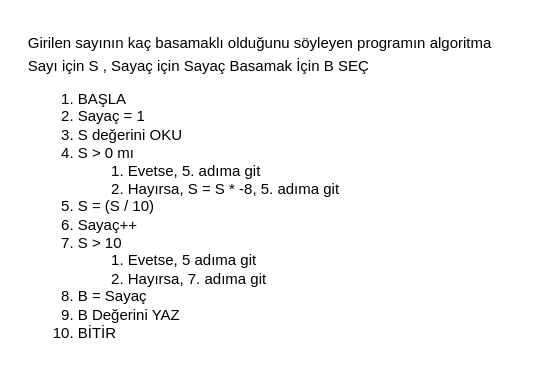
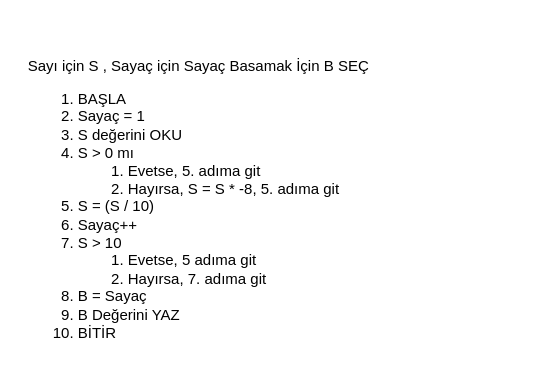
(276, 51) -> none
